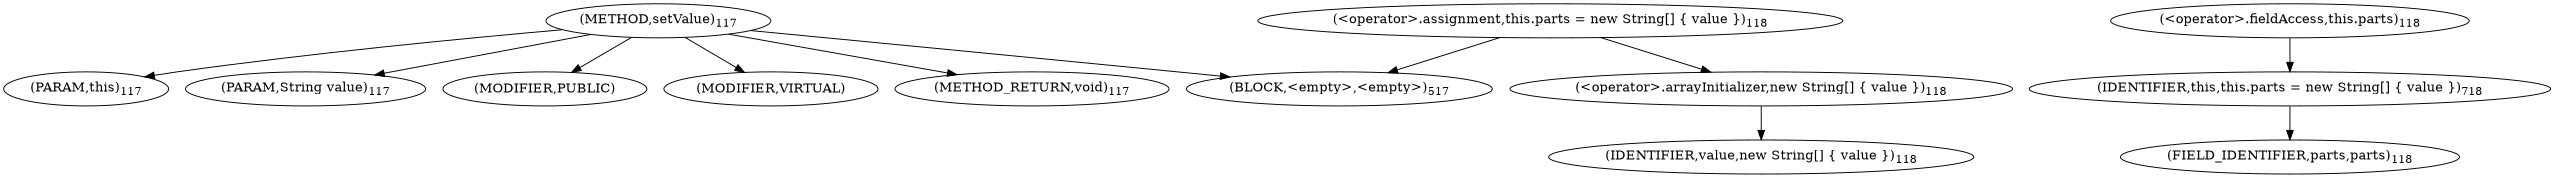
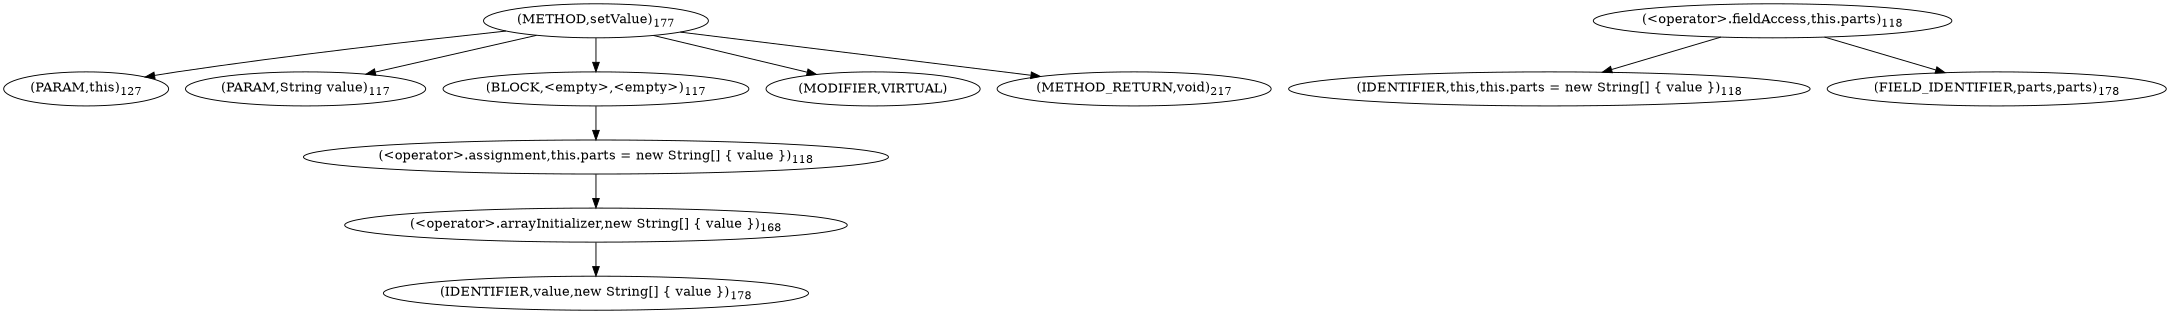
(726, 19) -> (664, 19)
(1449, 54) -> (596, 118)
(131, 87) -> (131, 87)
(1119, 87) -> (1221, 87)
(1439, 87) -> (695, 87)
(1936, 87) -> (771, 224)
(2472, 87) -> (1731, 87)
(545, 89) -> none
(2290, 118) -> (1880, 54)
(1906, 156) -> (741, 292)
(2402, 156) -> (2109, 87)
